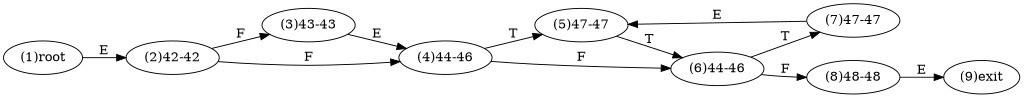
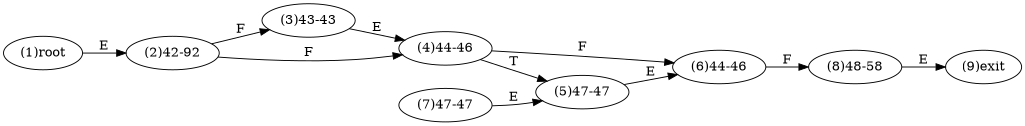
(649, 40) -> (651, 72)
(781, 46) -> none
(173, 58) -> (173, 53)
(853, 77) -> (855, 67)
